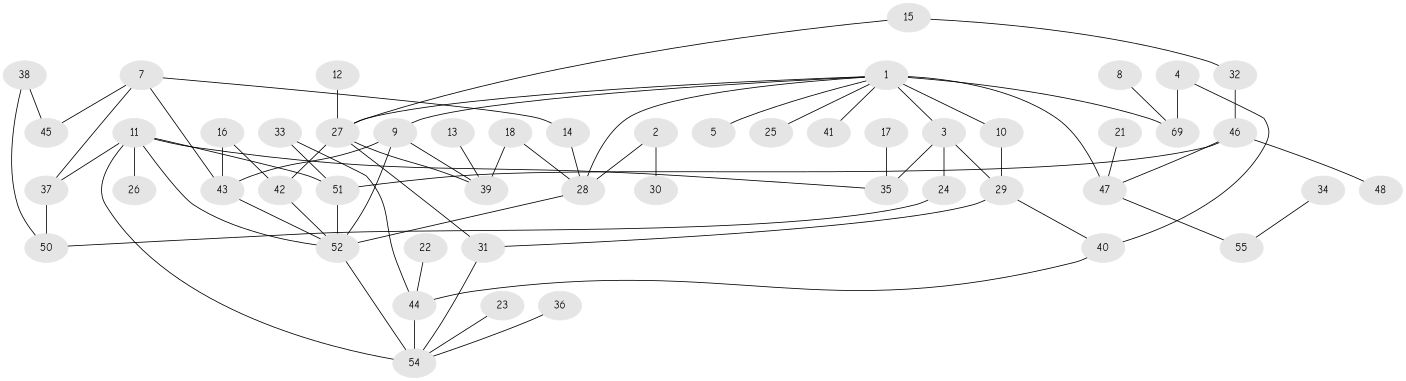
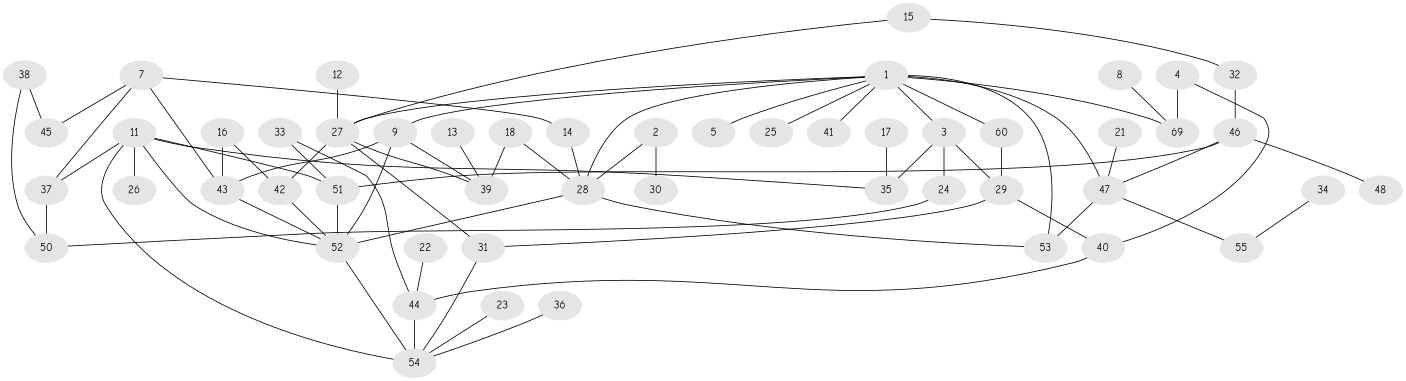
(1002, 133) -> (1002, 133)
none -> (1046, 248)
